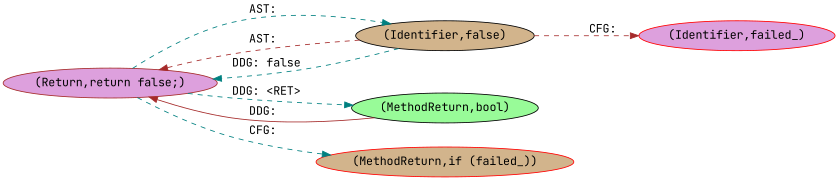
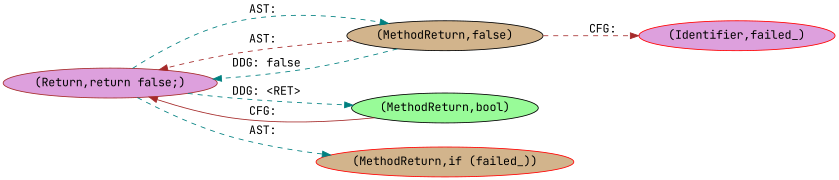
(445, 36) -> (445, 36)
(267, 112) -> (267, 112)
(267, 131) -> (267, 131)
